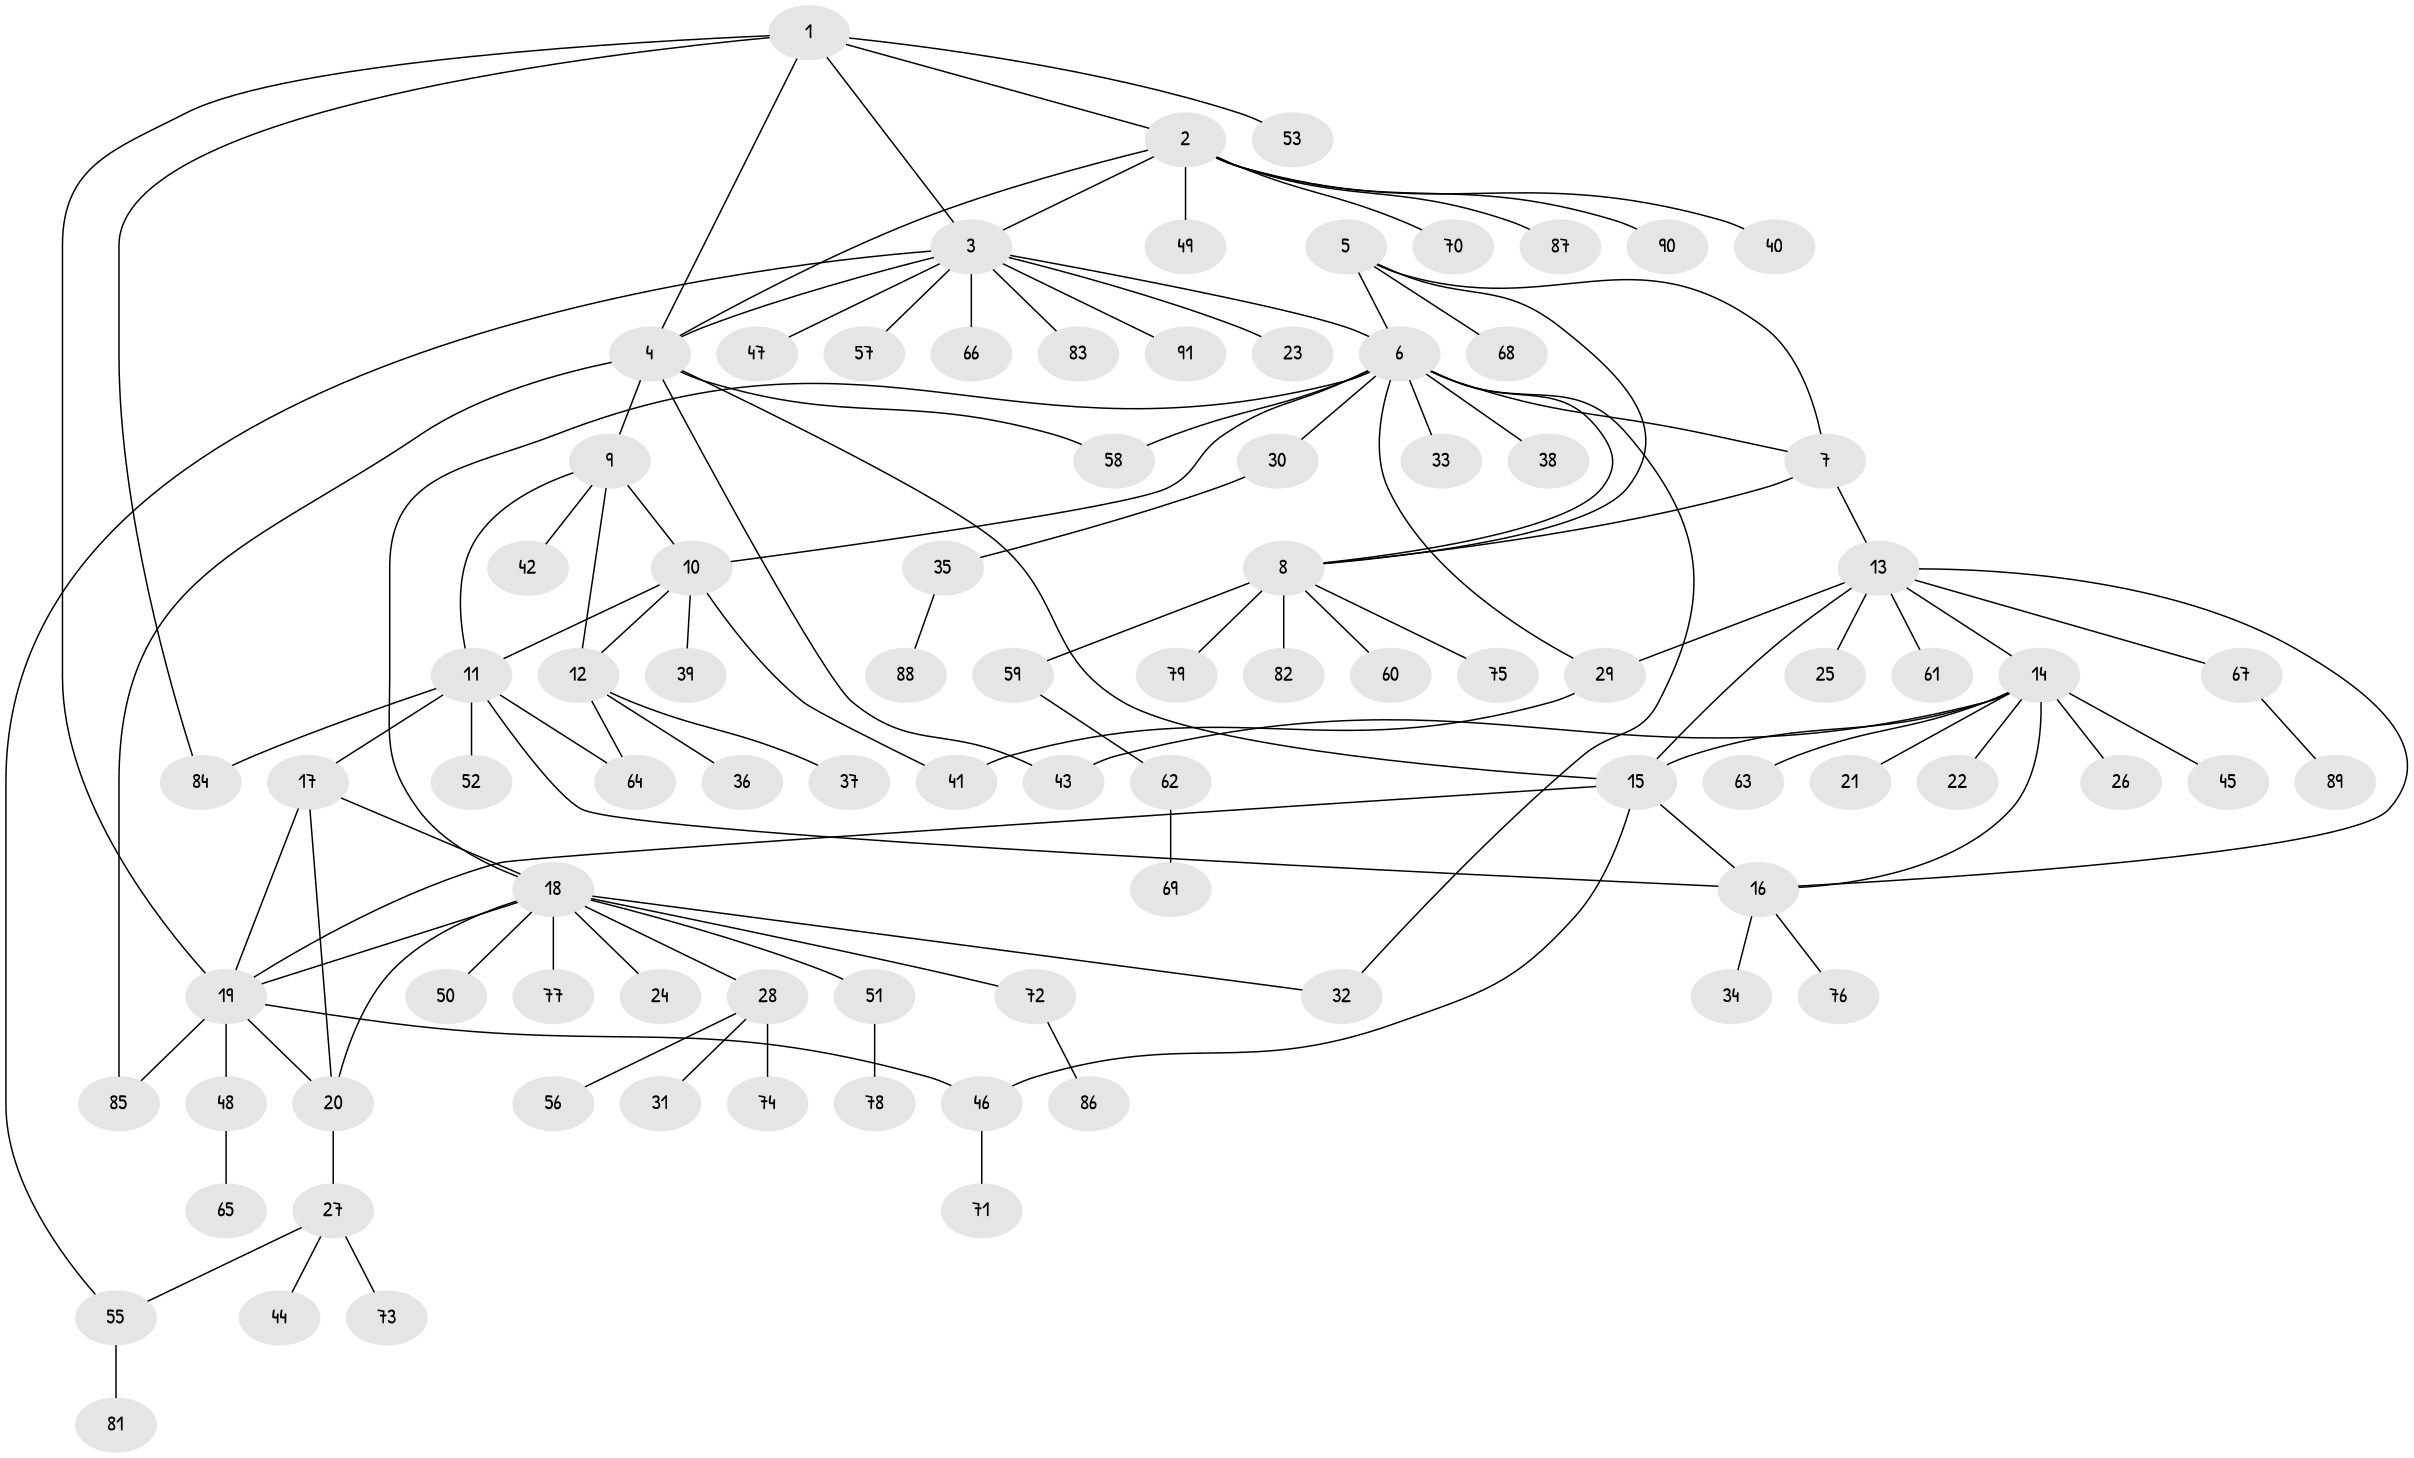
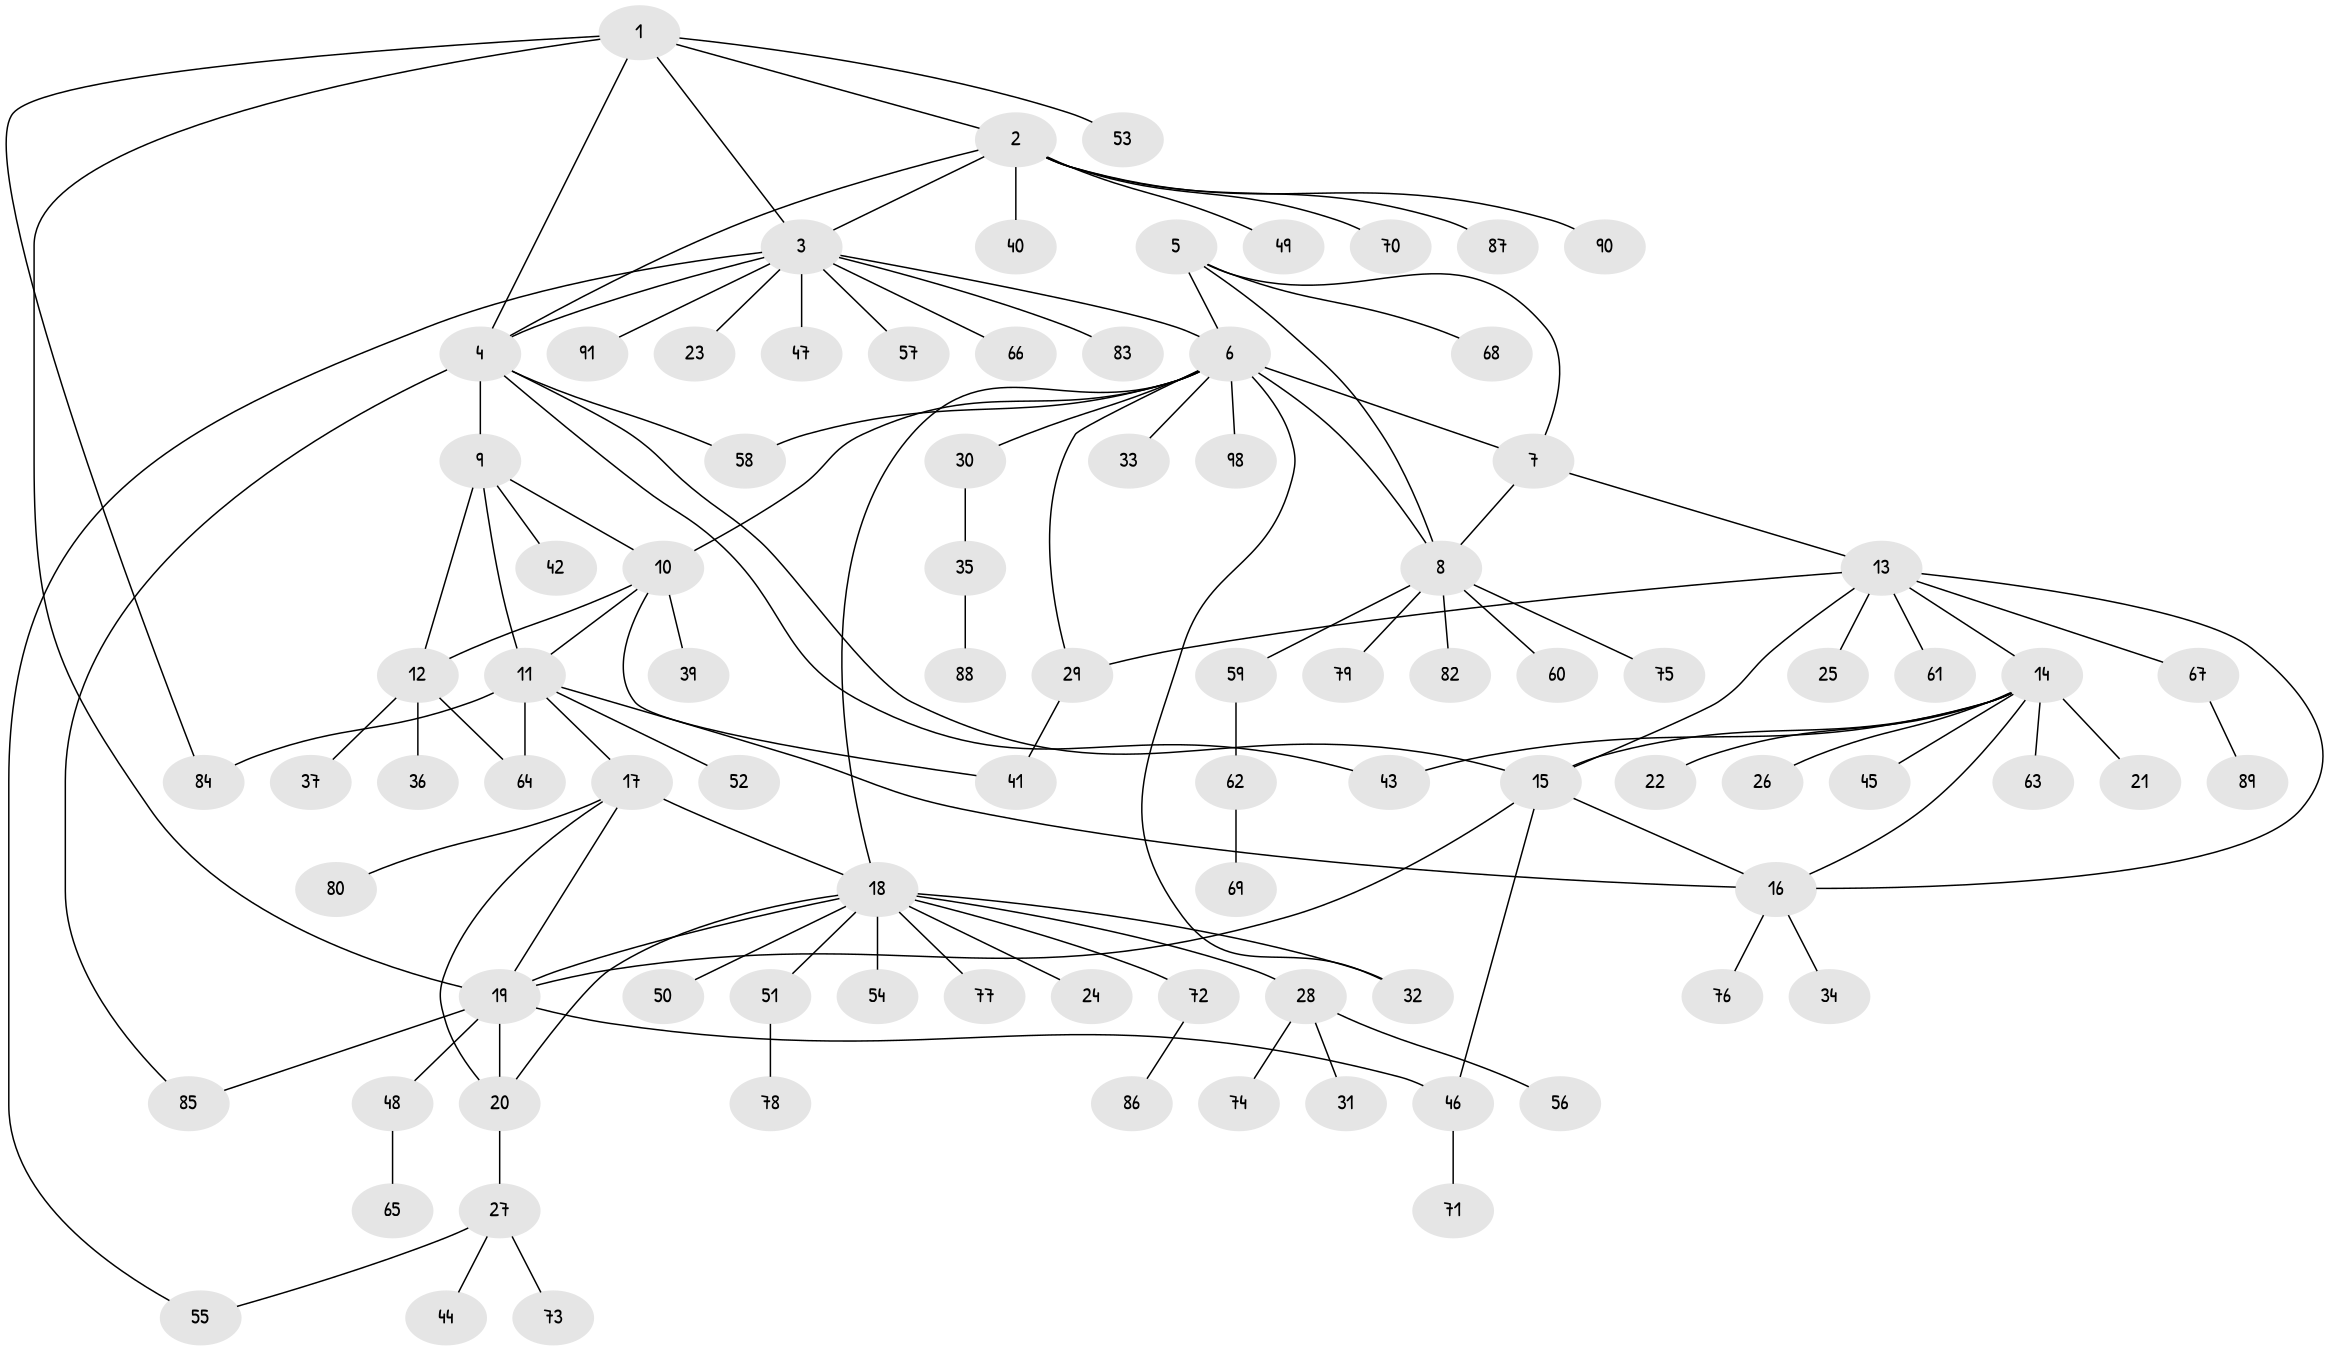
(1548, 461) -> (1236, 461)
none -> (336, 890)
none -> (878, 997)
(116, 1425) -> none
